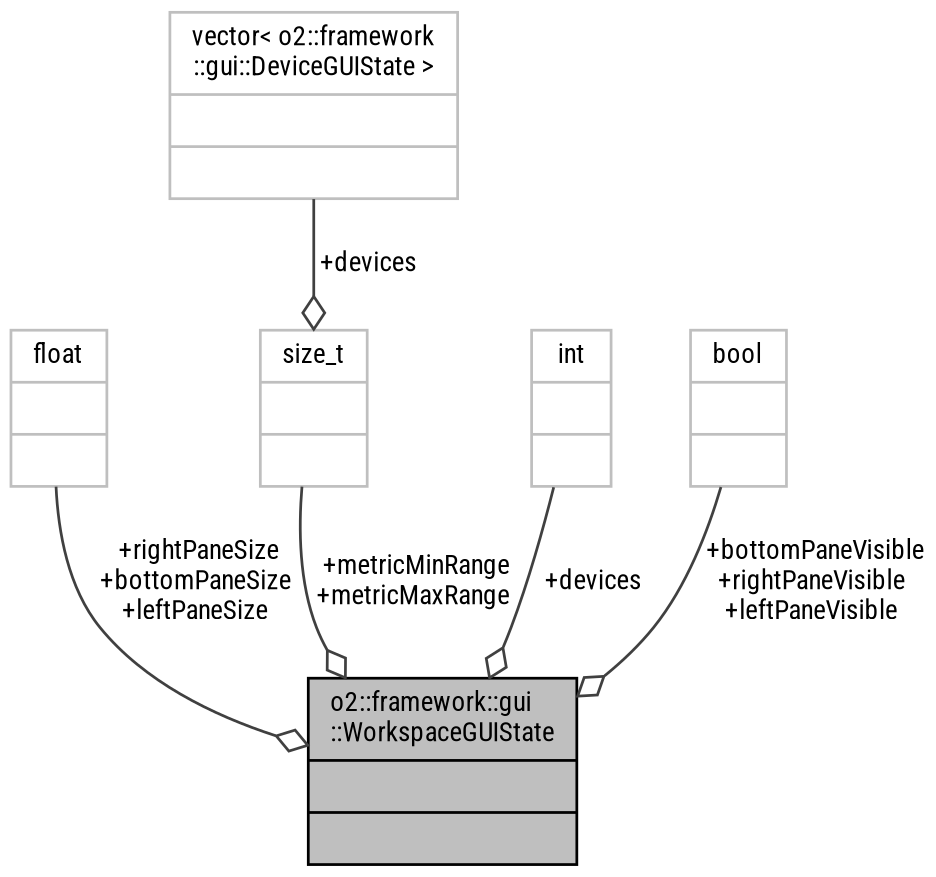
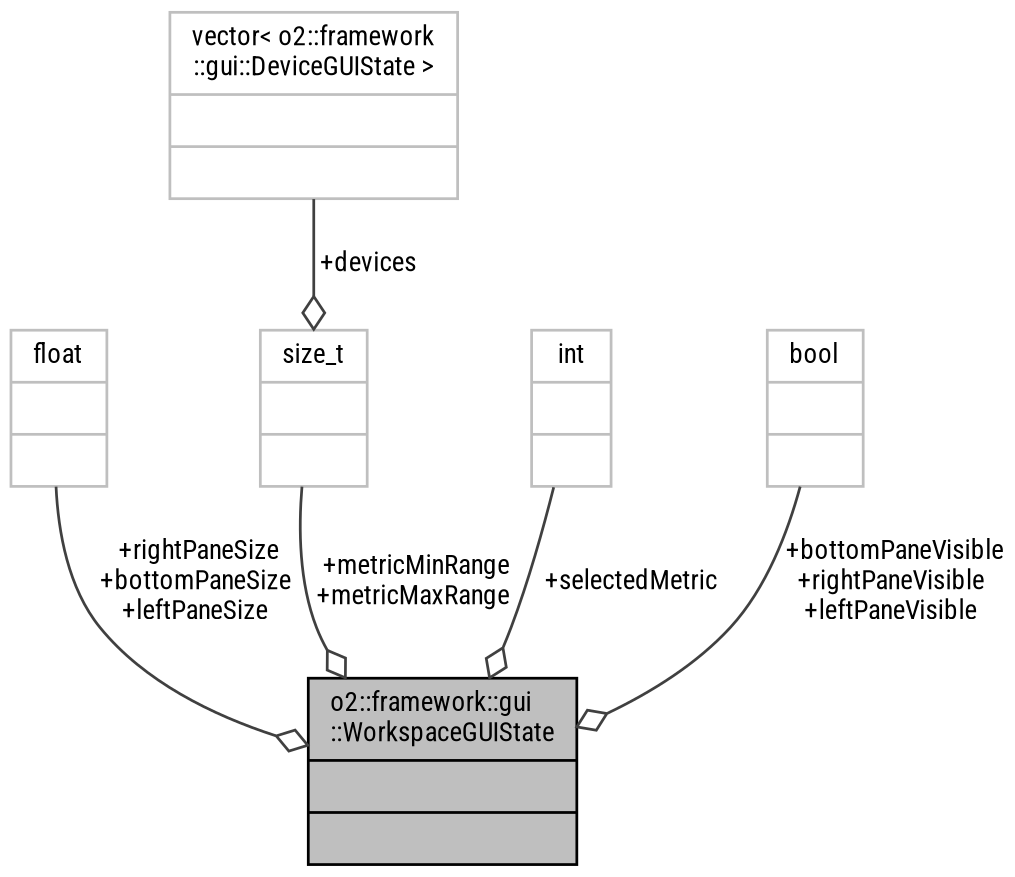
(591, 582) -> (629, 582)
